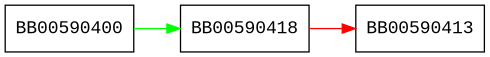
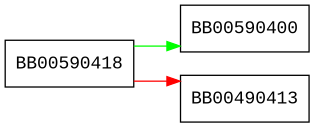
(150, 29) -> (150, 46)
(420, 29) -> (245, 99)
